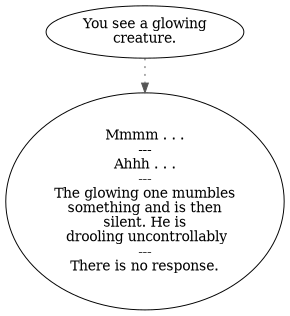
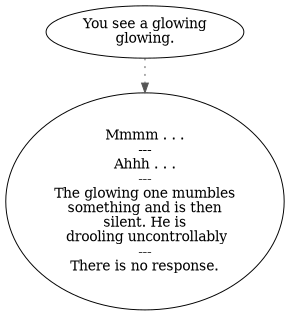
(145, 32) -> (145, 32)
